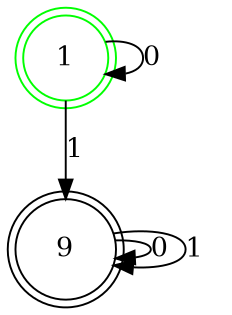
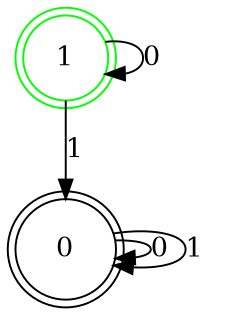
(66, 249) -> (66, 249)
